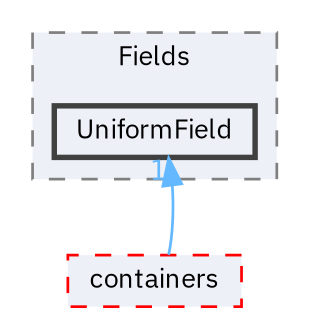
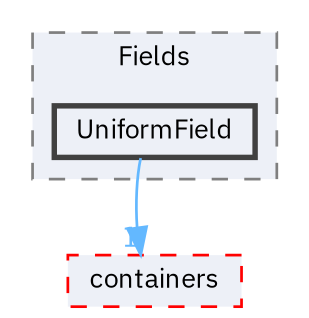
(173, 220) -> (137, 196)
